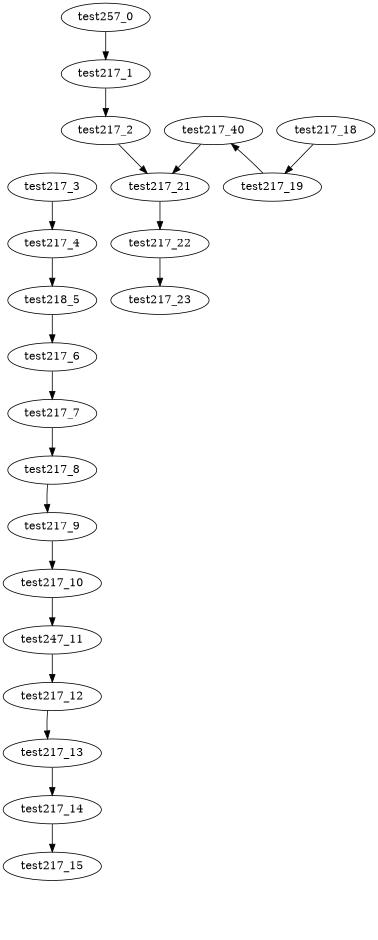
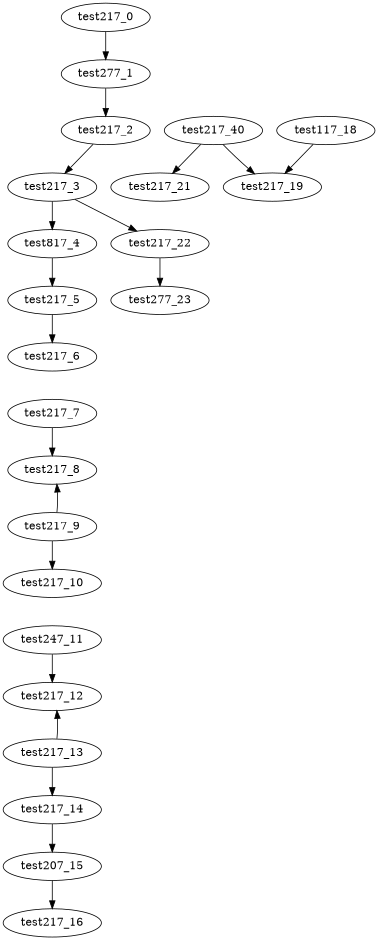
(106, 17) -> (106, 17)
(106, 74) -> (106, 74)
(326, 130) -> (326, 130)
(130, 156) -> (82, 156)
(250, 161) -> (236, 157)
(160, 212) -> (102, 213)
(52, 244) -> (52, 244)
(52, 300) -> (52, 300)
(160, 300) -> (160, 300)
(52, 381) -> none
(47, 494) -> (58, 502)
(52, 608) -> none
(47, 721) -> (58, 729)
(52, 866) -> (52, 866)
none -> (52, 923)
